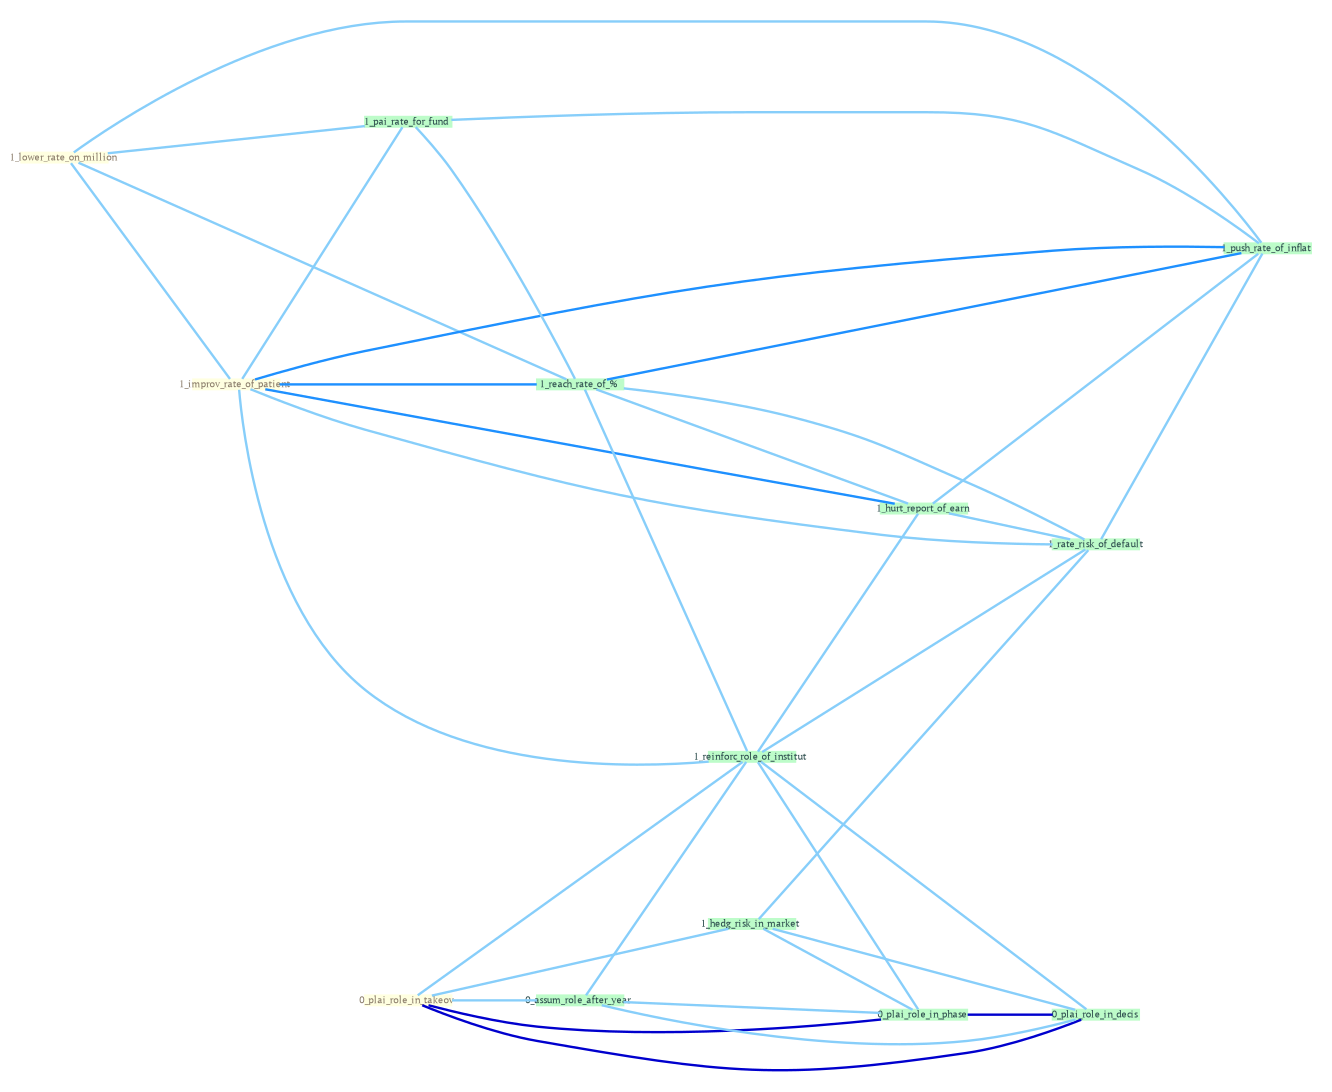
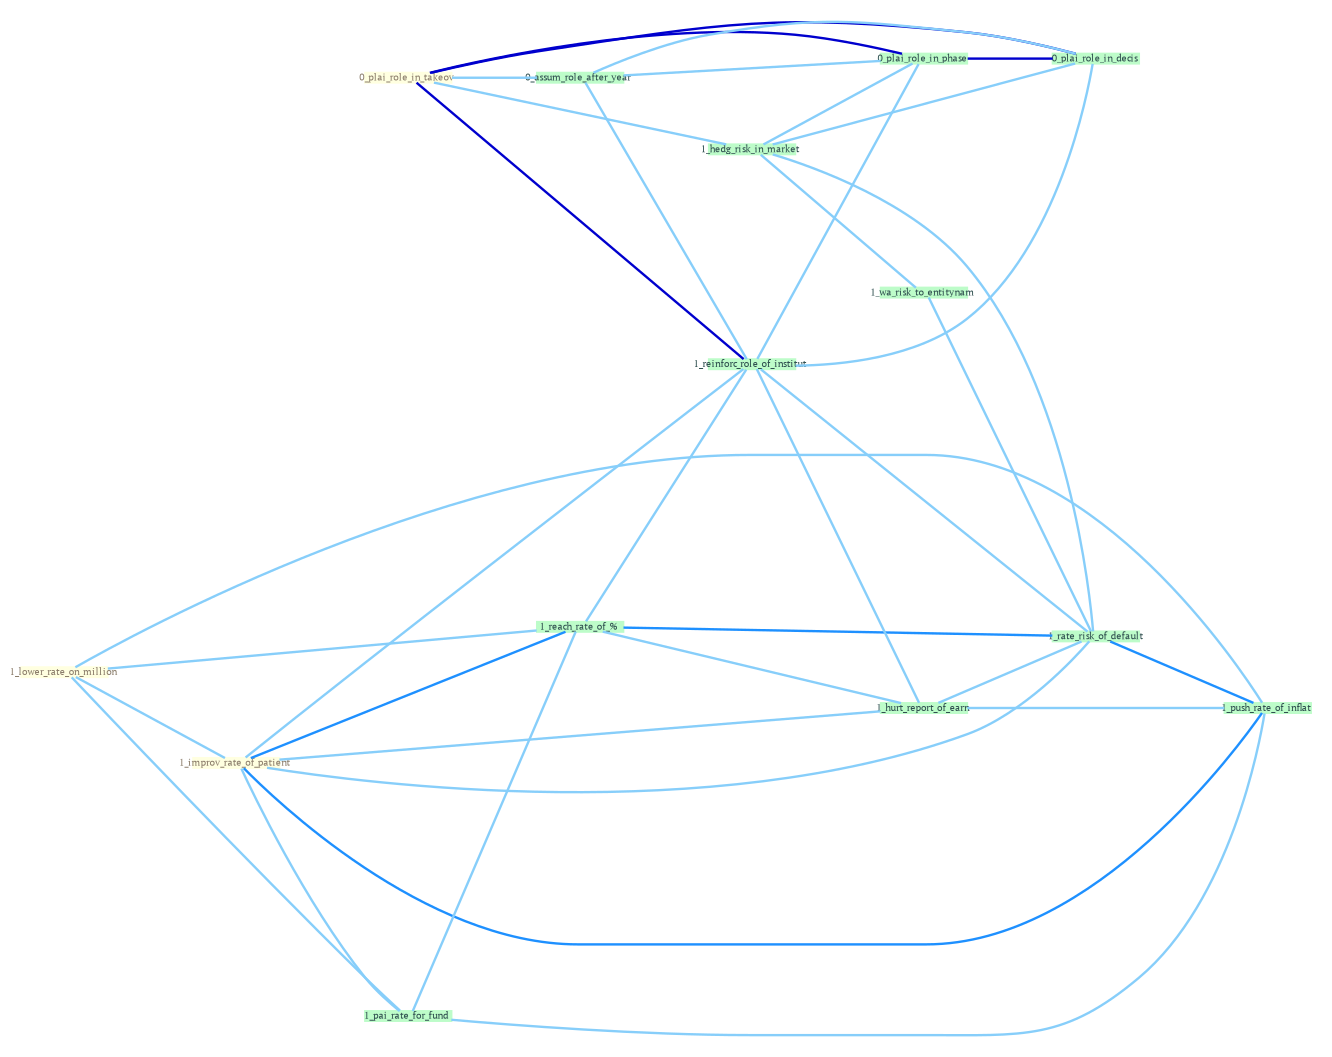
none -> (924, 293)
(924, 316) -> none
(1182, 396) -> (1182, 672)
(862, 438) -> (838, 632)
(580, 447) -> (580, 736)
(580, 879) -> (580, 221)
